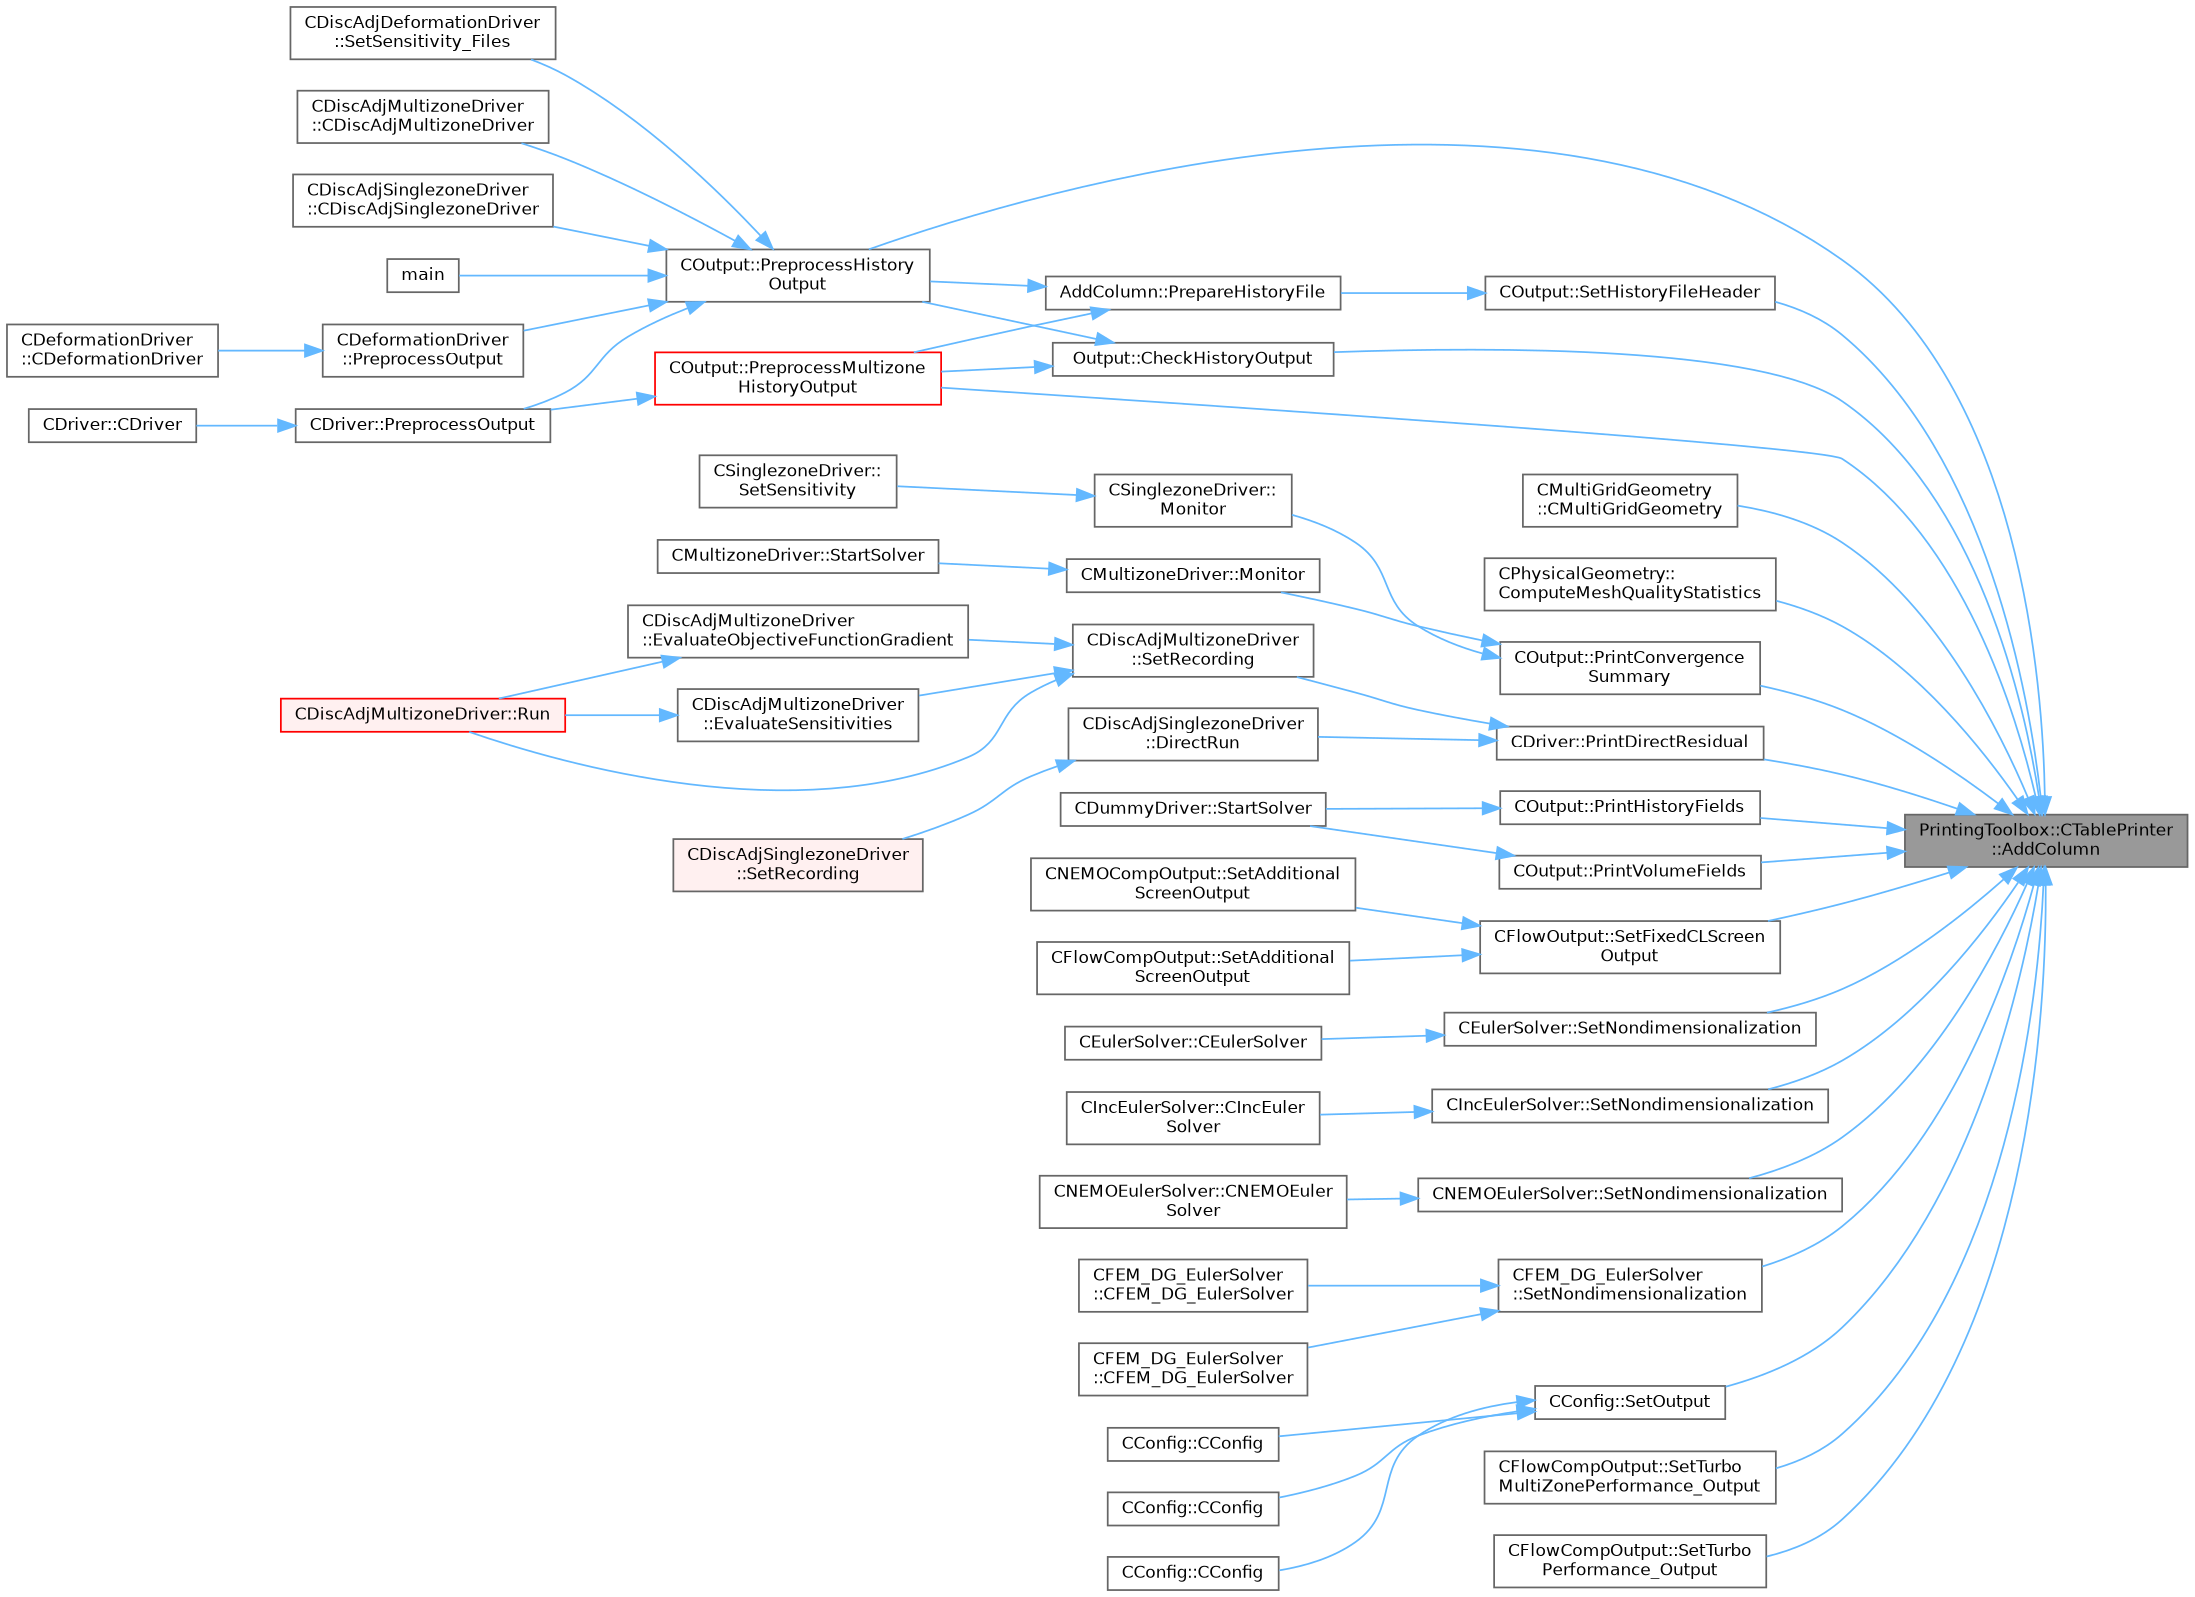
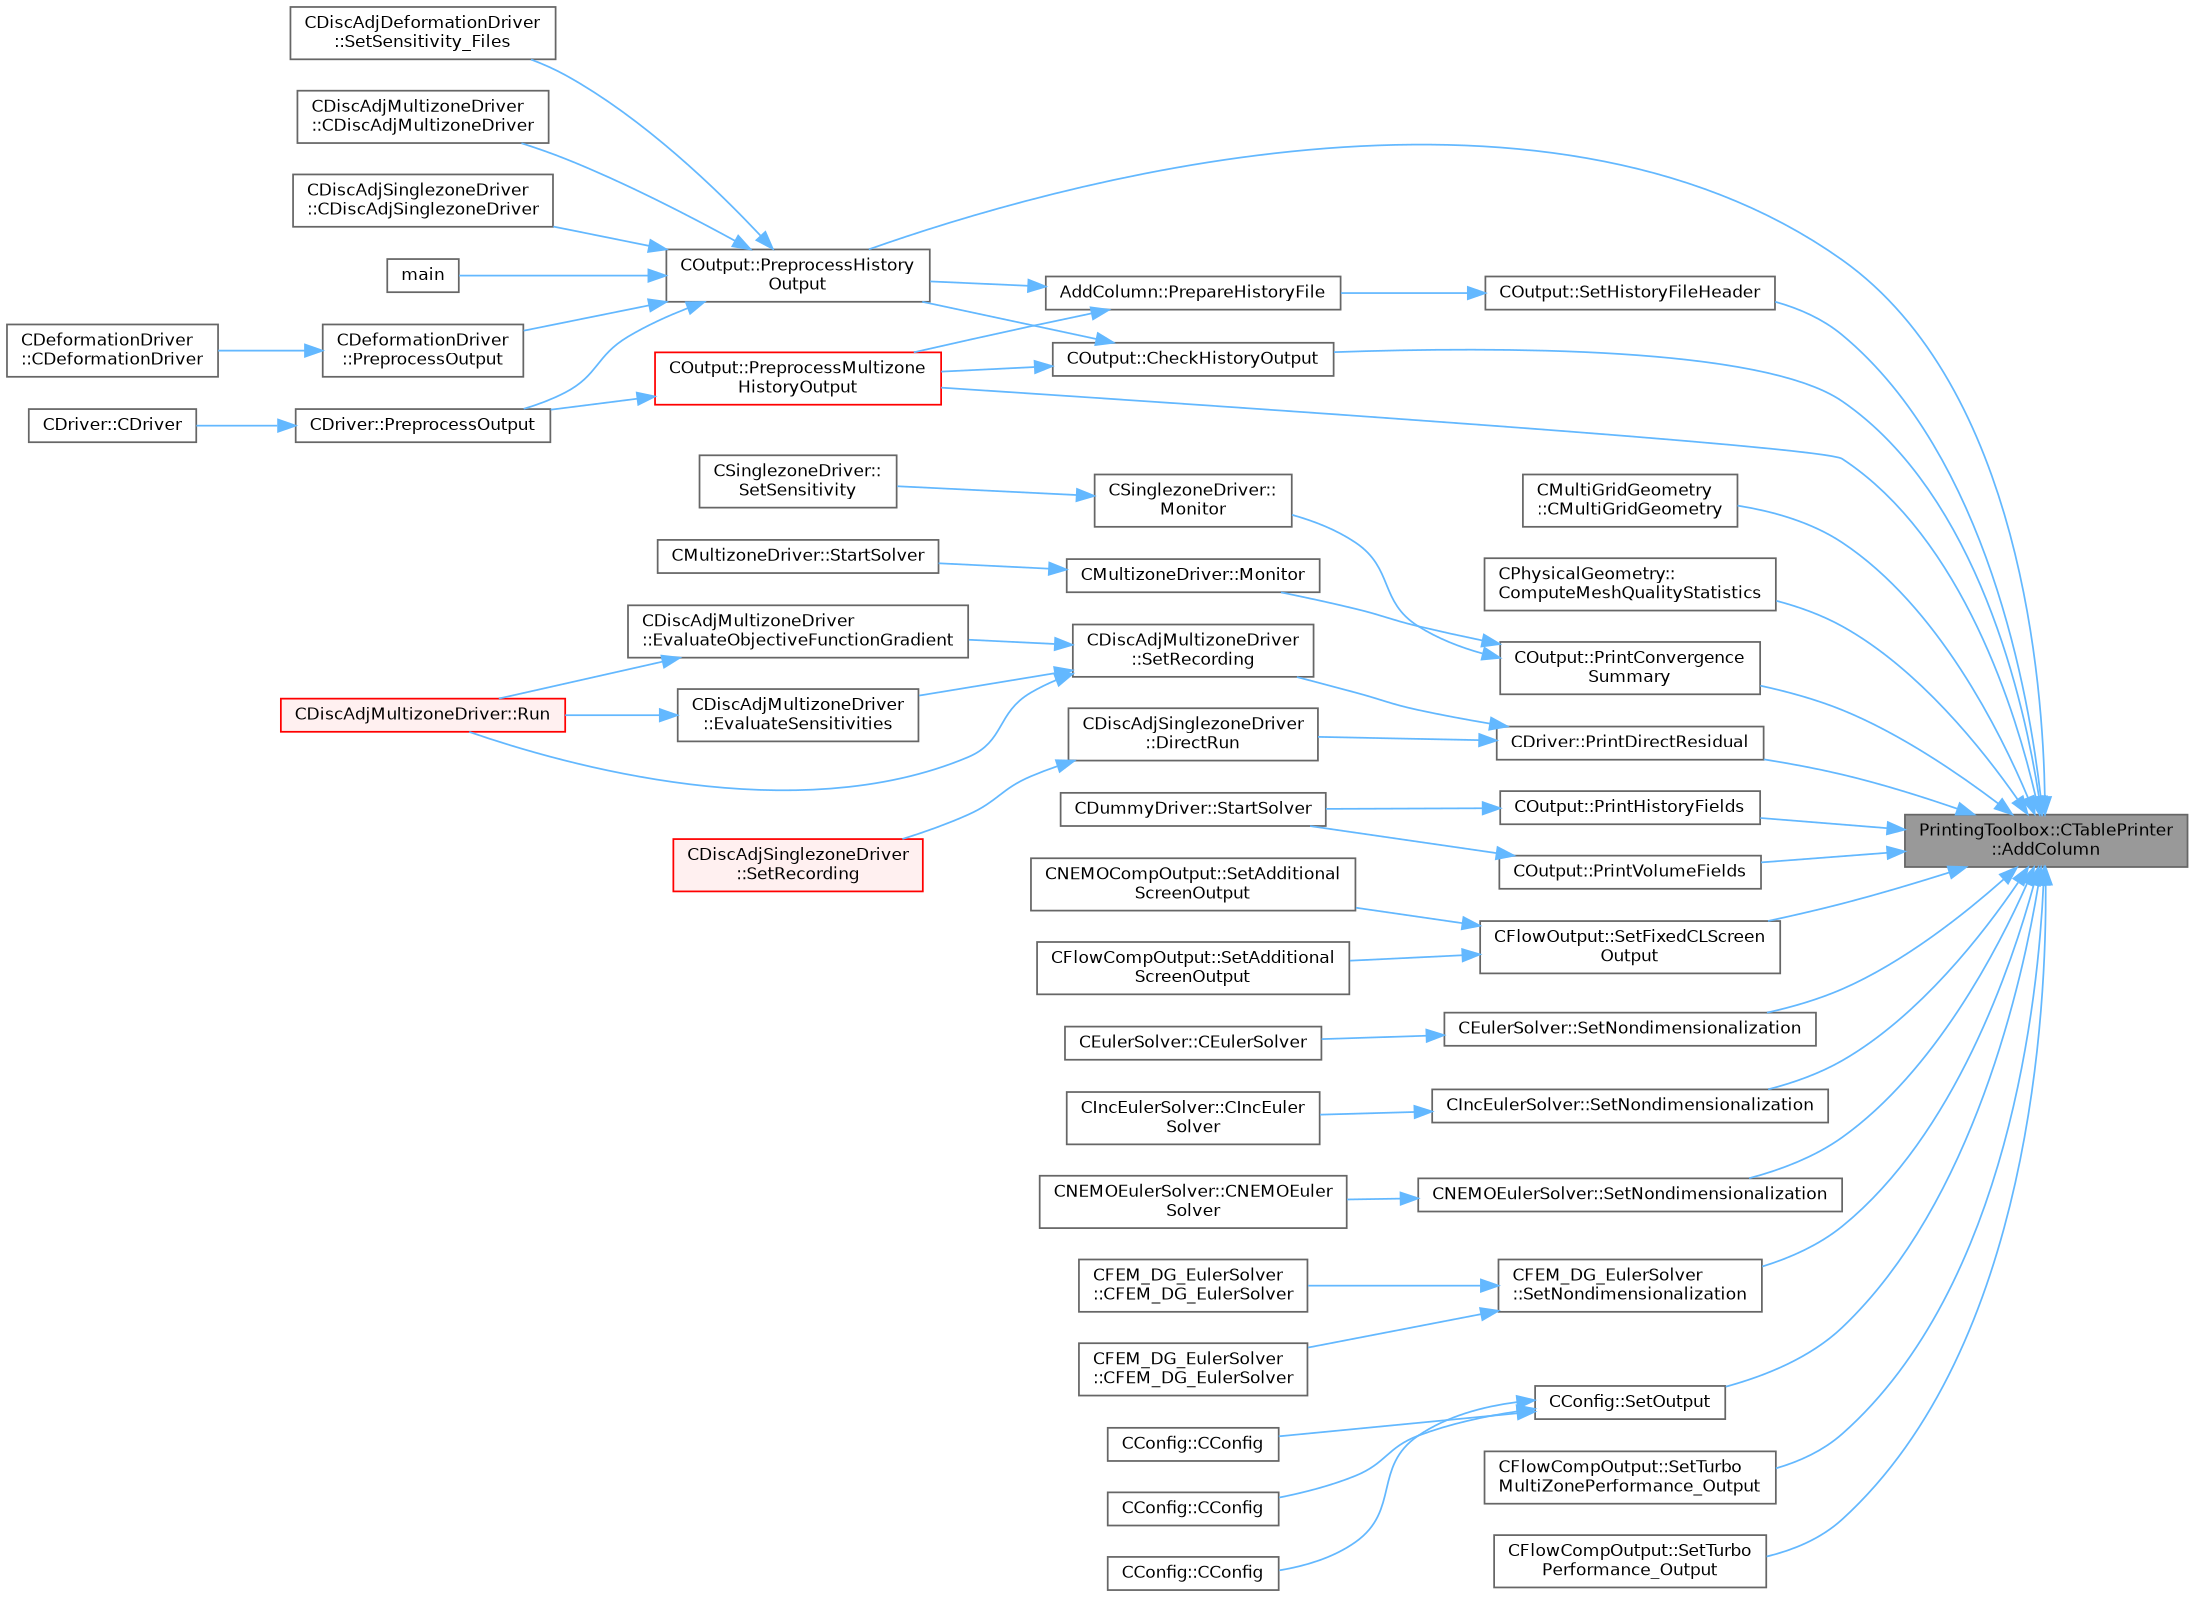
(1193, 359) -> (1193, 359)
(798, 865) -> (798, 865)
